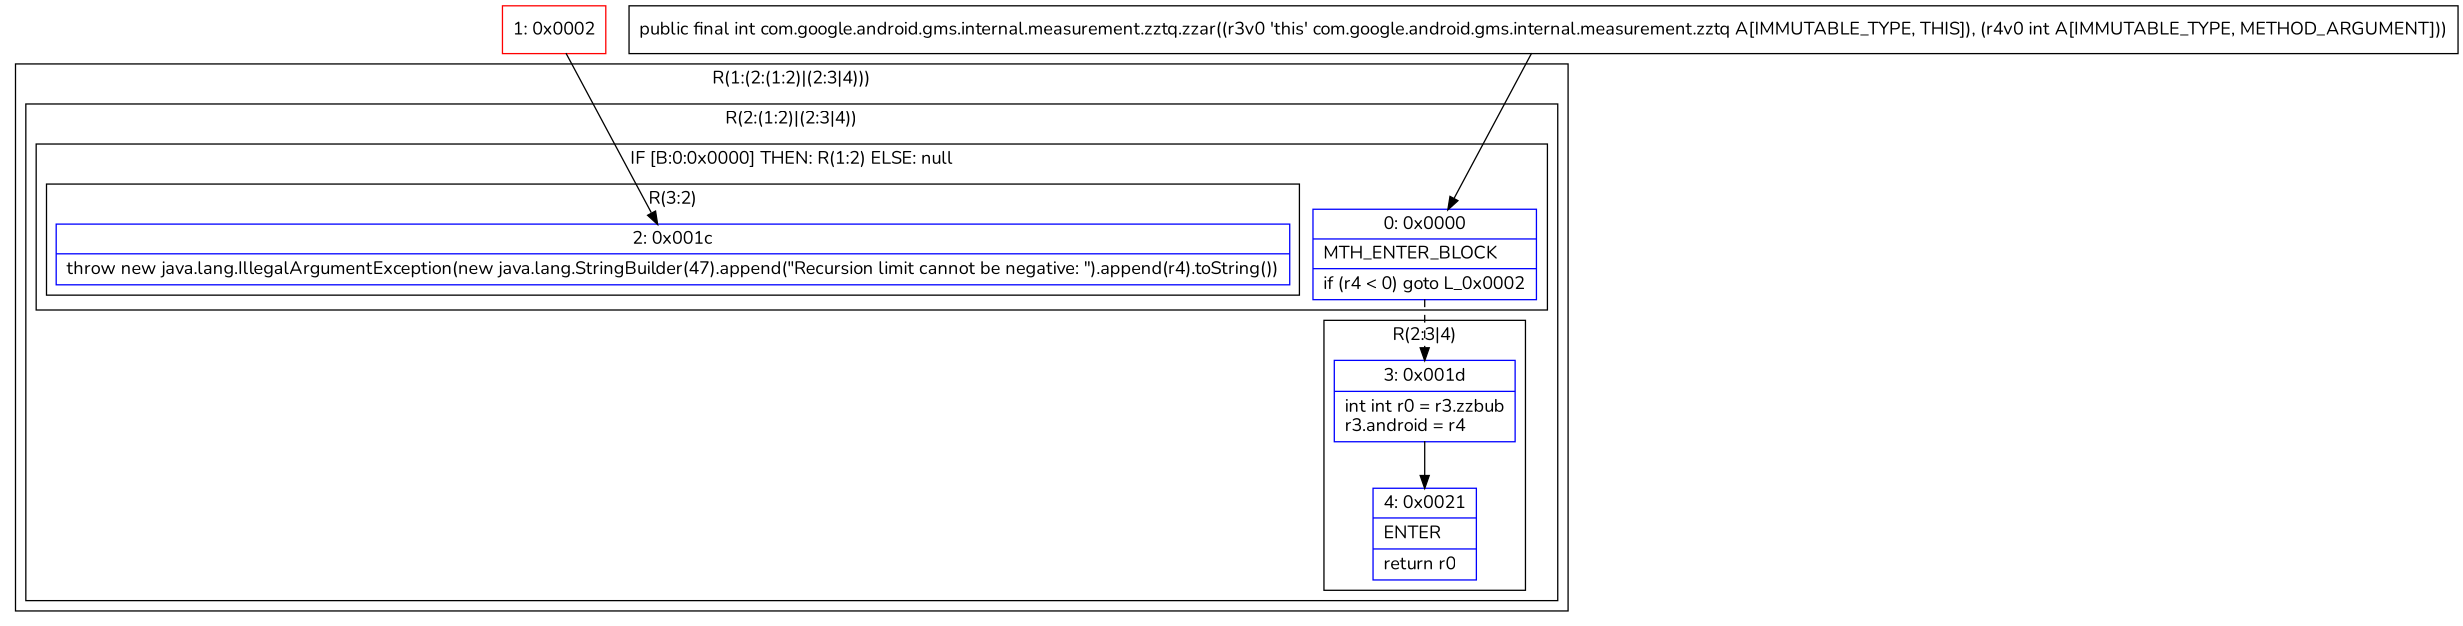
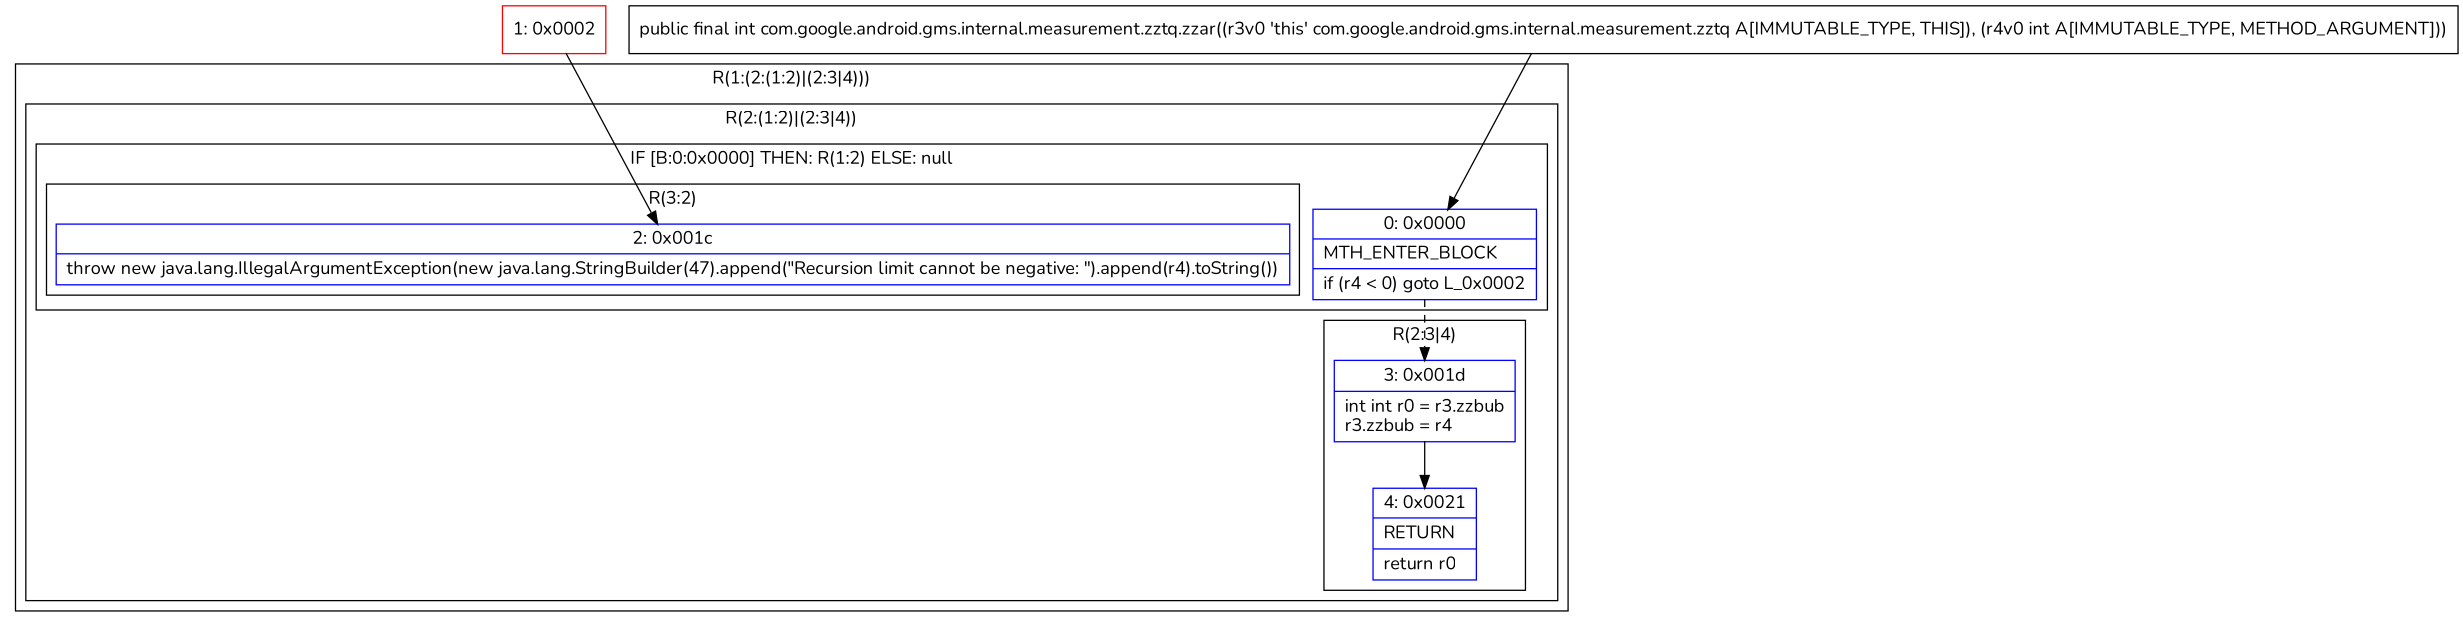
(1405, 426) -> (1399, 426)
(1412, 533) -> (1420, 533)
